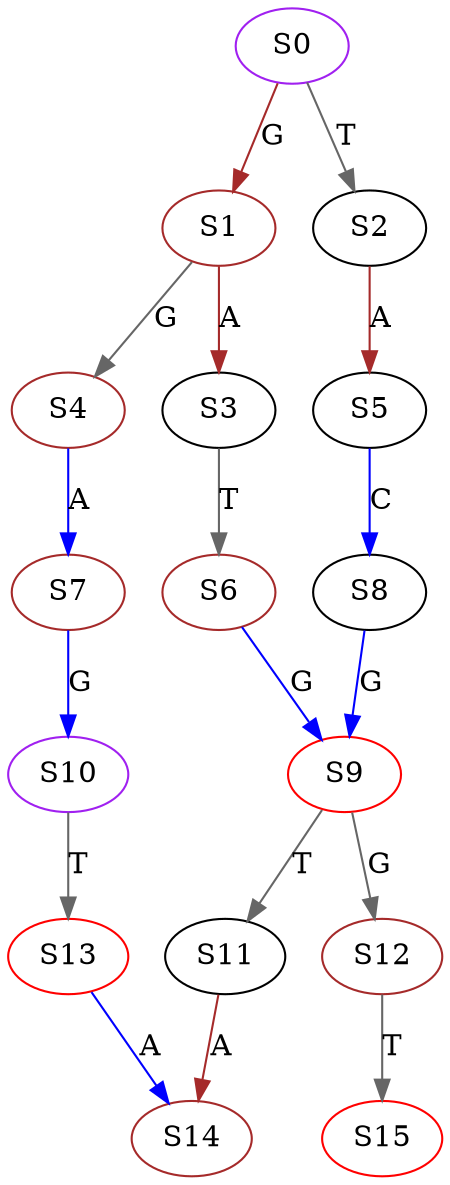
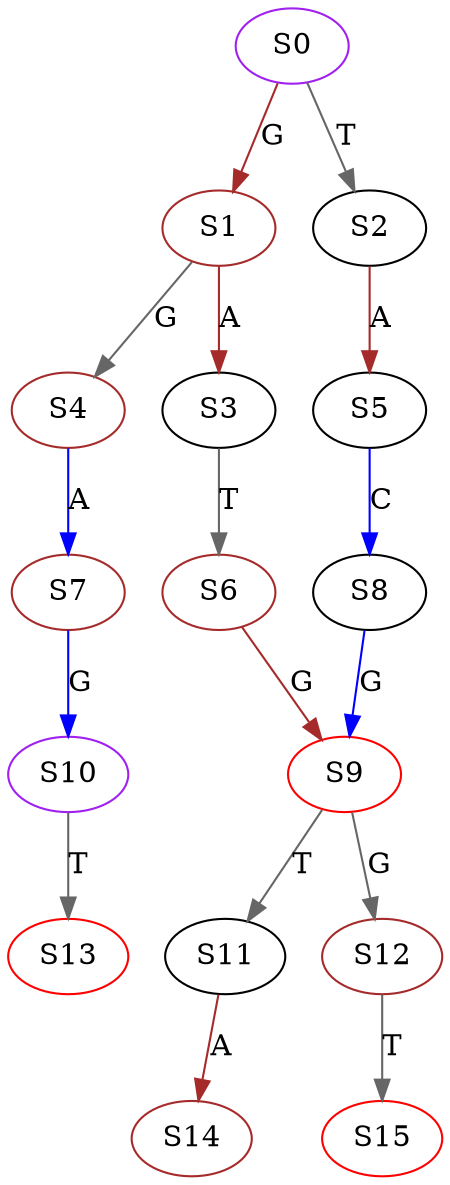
(276, 675) -> (276, 675)
(124, 1039) -> none
